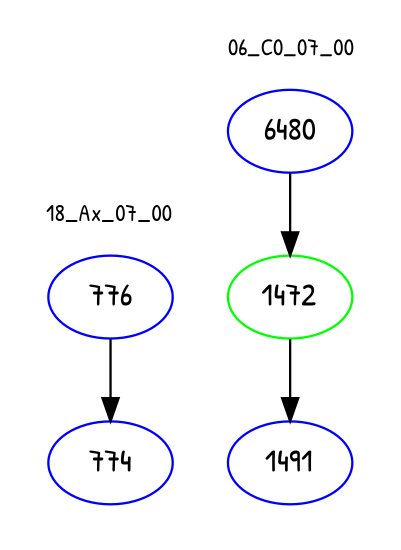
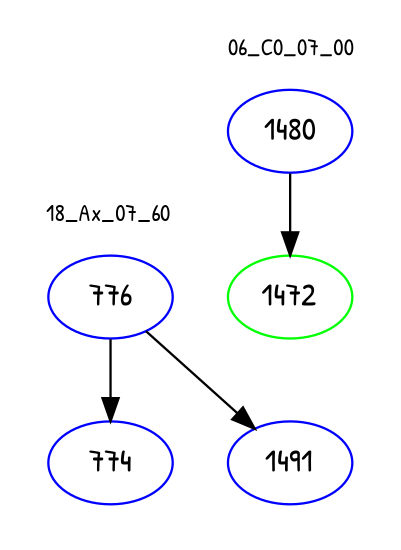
(290, 131) -> (290, 131)
(109, 215) -> (109, 215)
(290, 369) -> (176, 358)
